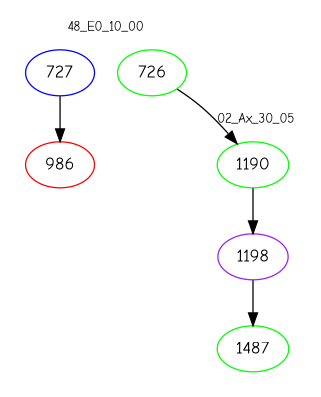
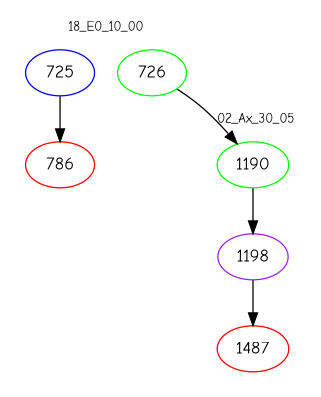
(106, 27) -> (106, 27)
(60, 73) -> (60, 73)
(60, 165) -> (60, 165)
(253, 349) -> (253, 349)
